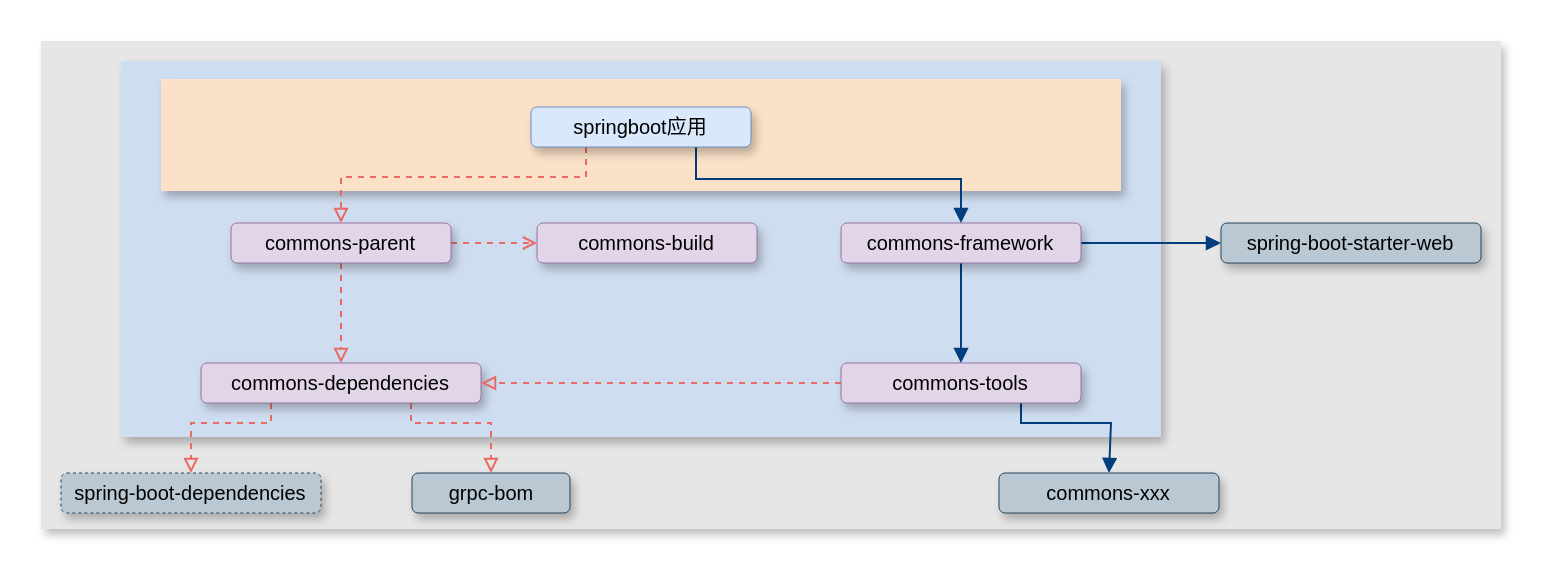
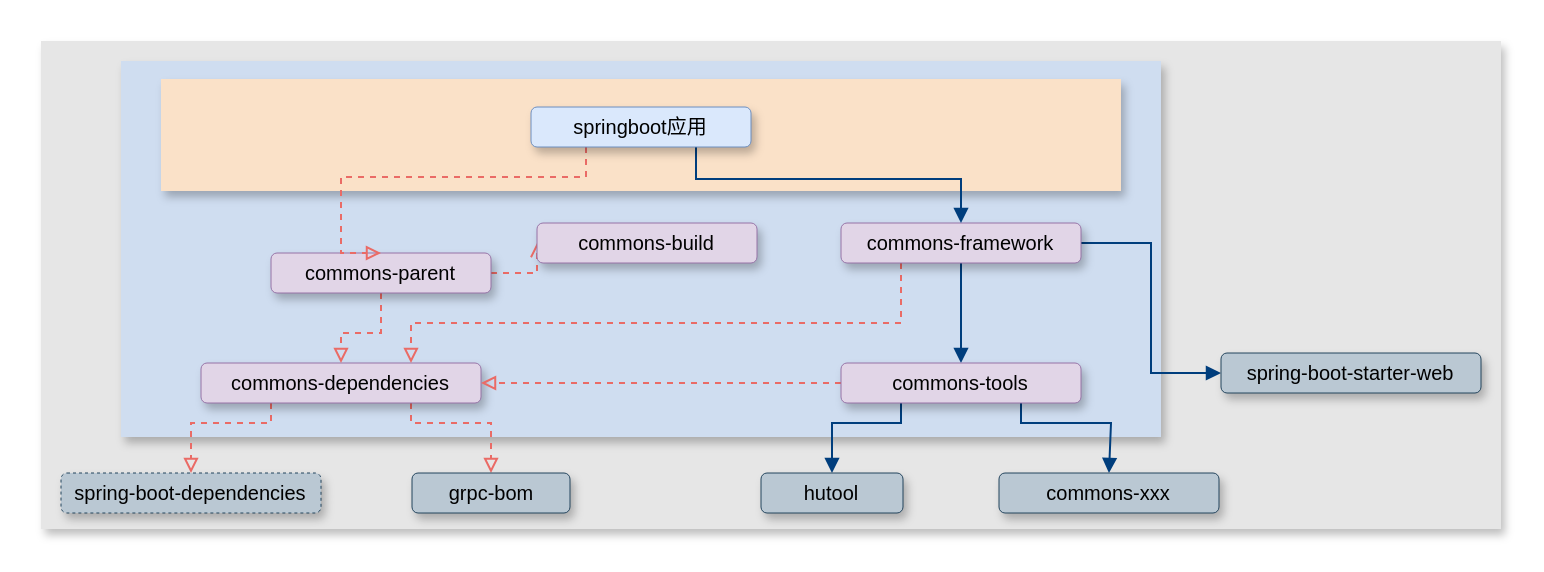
(341, 243) -> (381, 273)
(1351, 243) -> (1351, 373)
none -> (674, 323)
none -> (859, 423)
none -> (832, 493)
